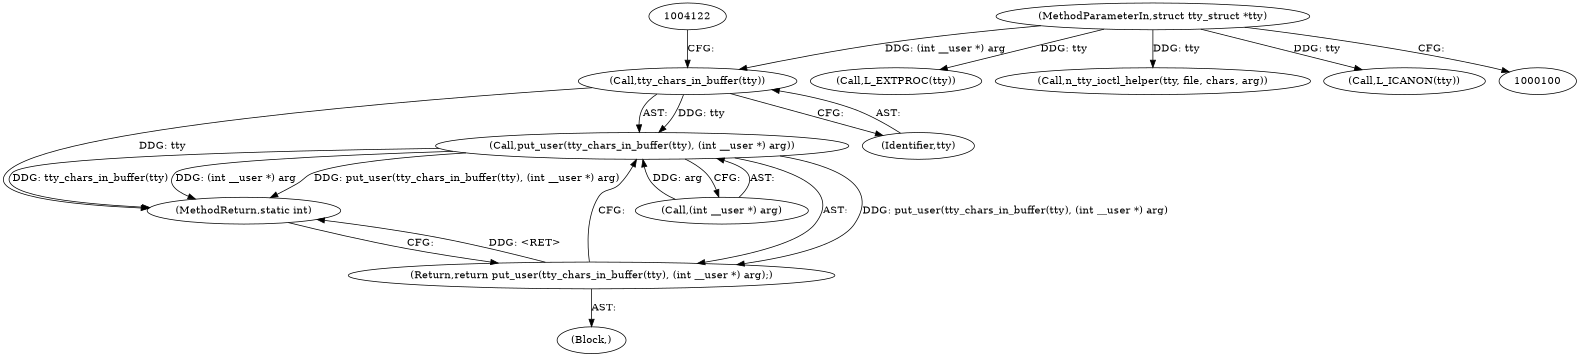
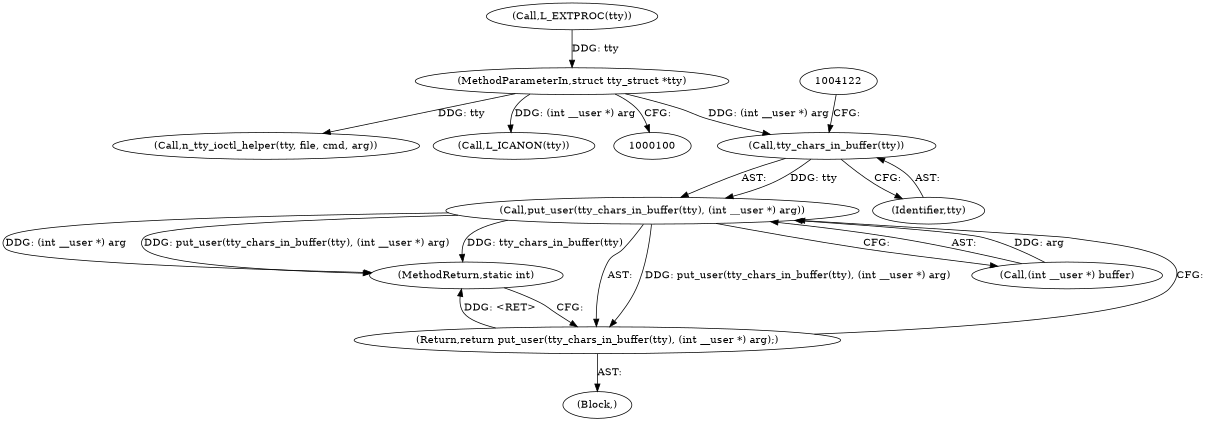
(1026, 48) -> (572, 45)
(1317, 49) -> (575, 114)
(1153, 81) -> (266, 146)
(220, 122) -> none
(722, 211) -> (1067, 275)
